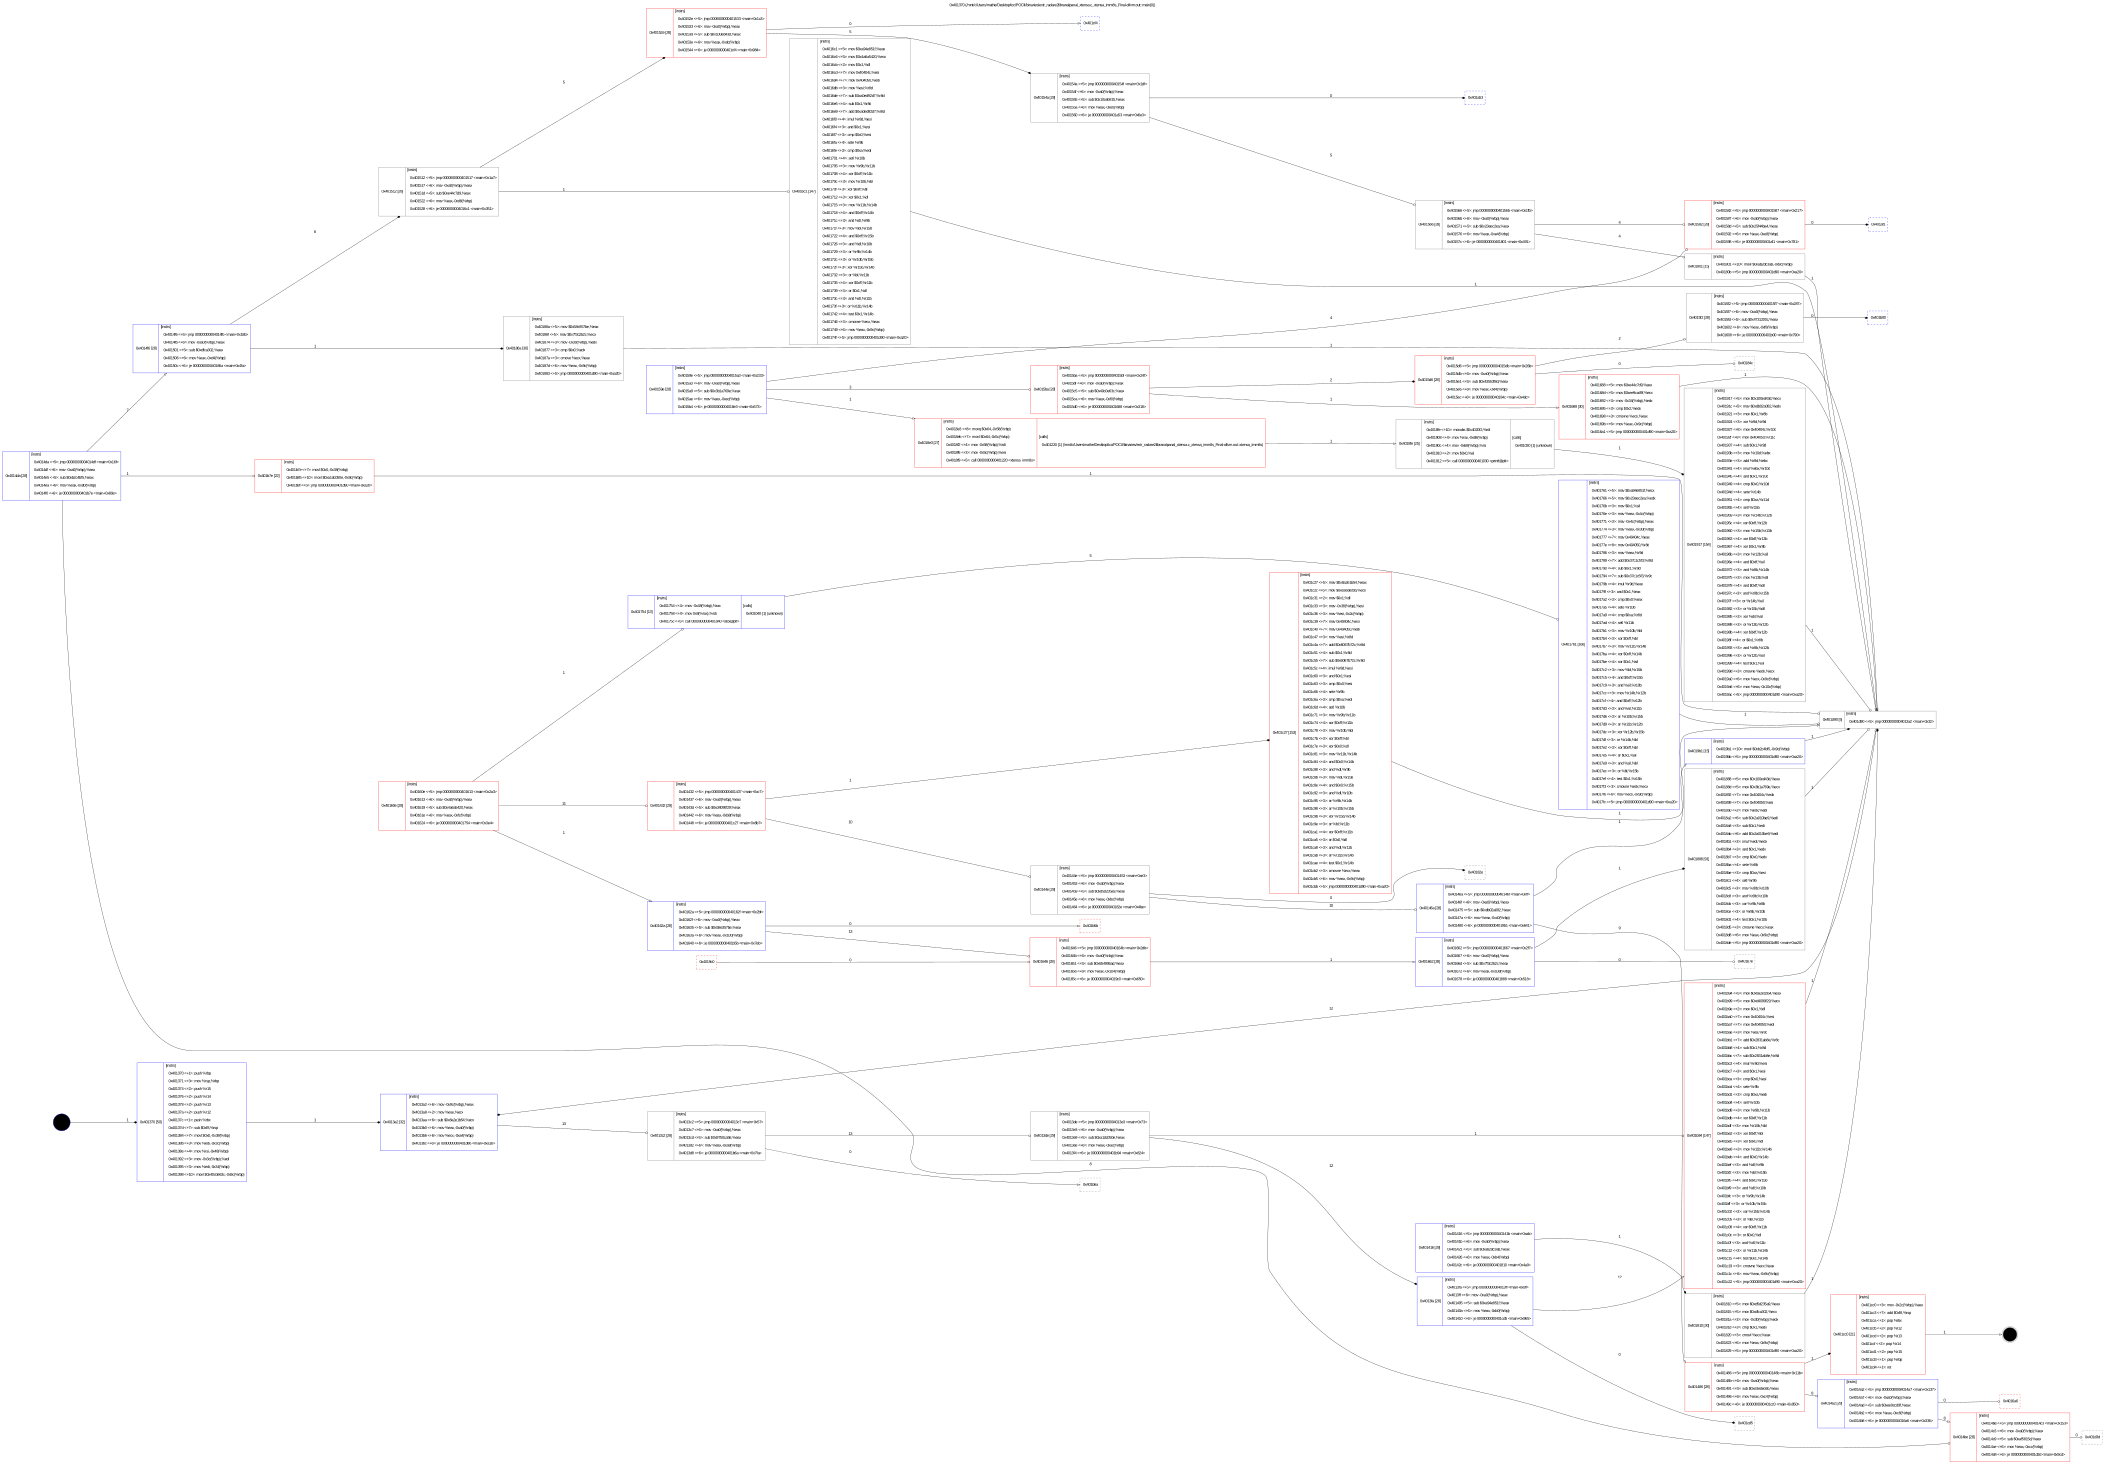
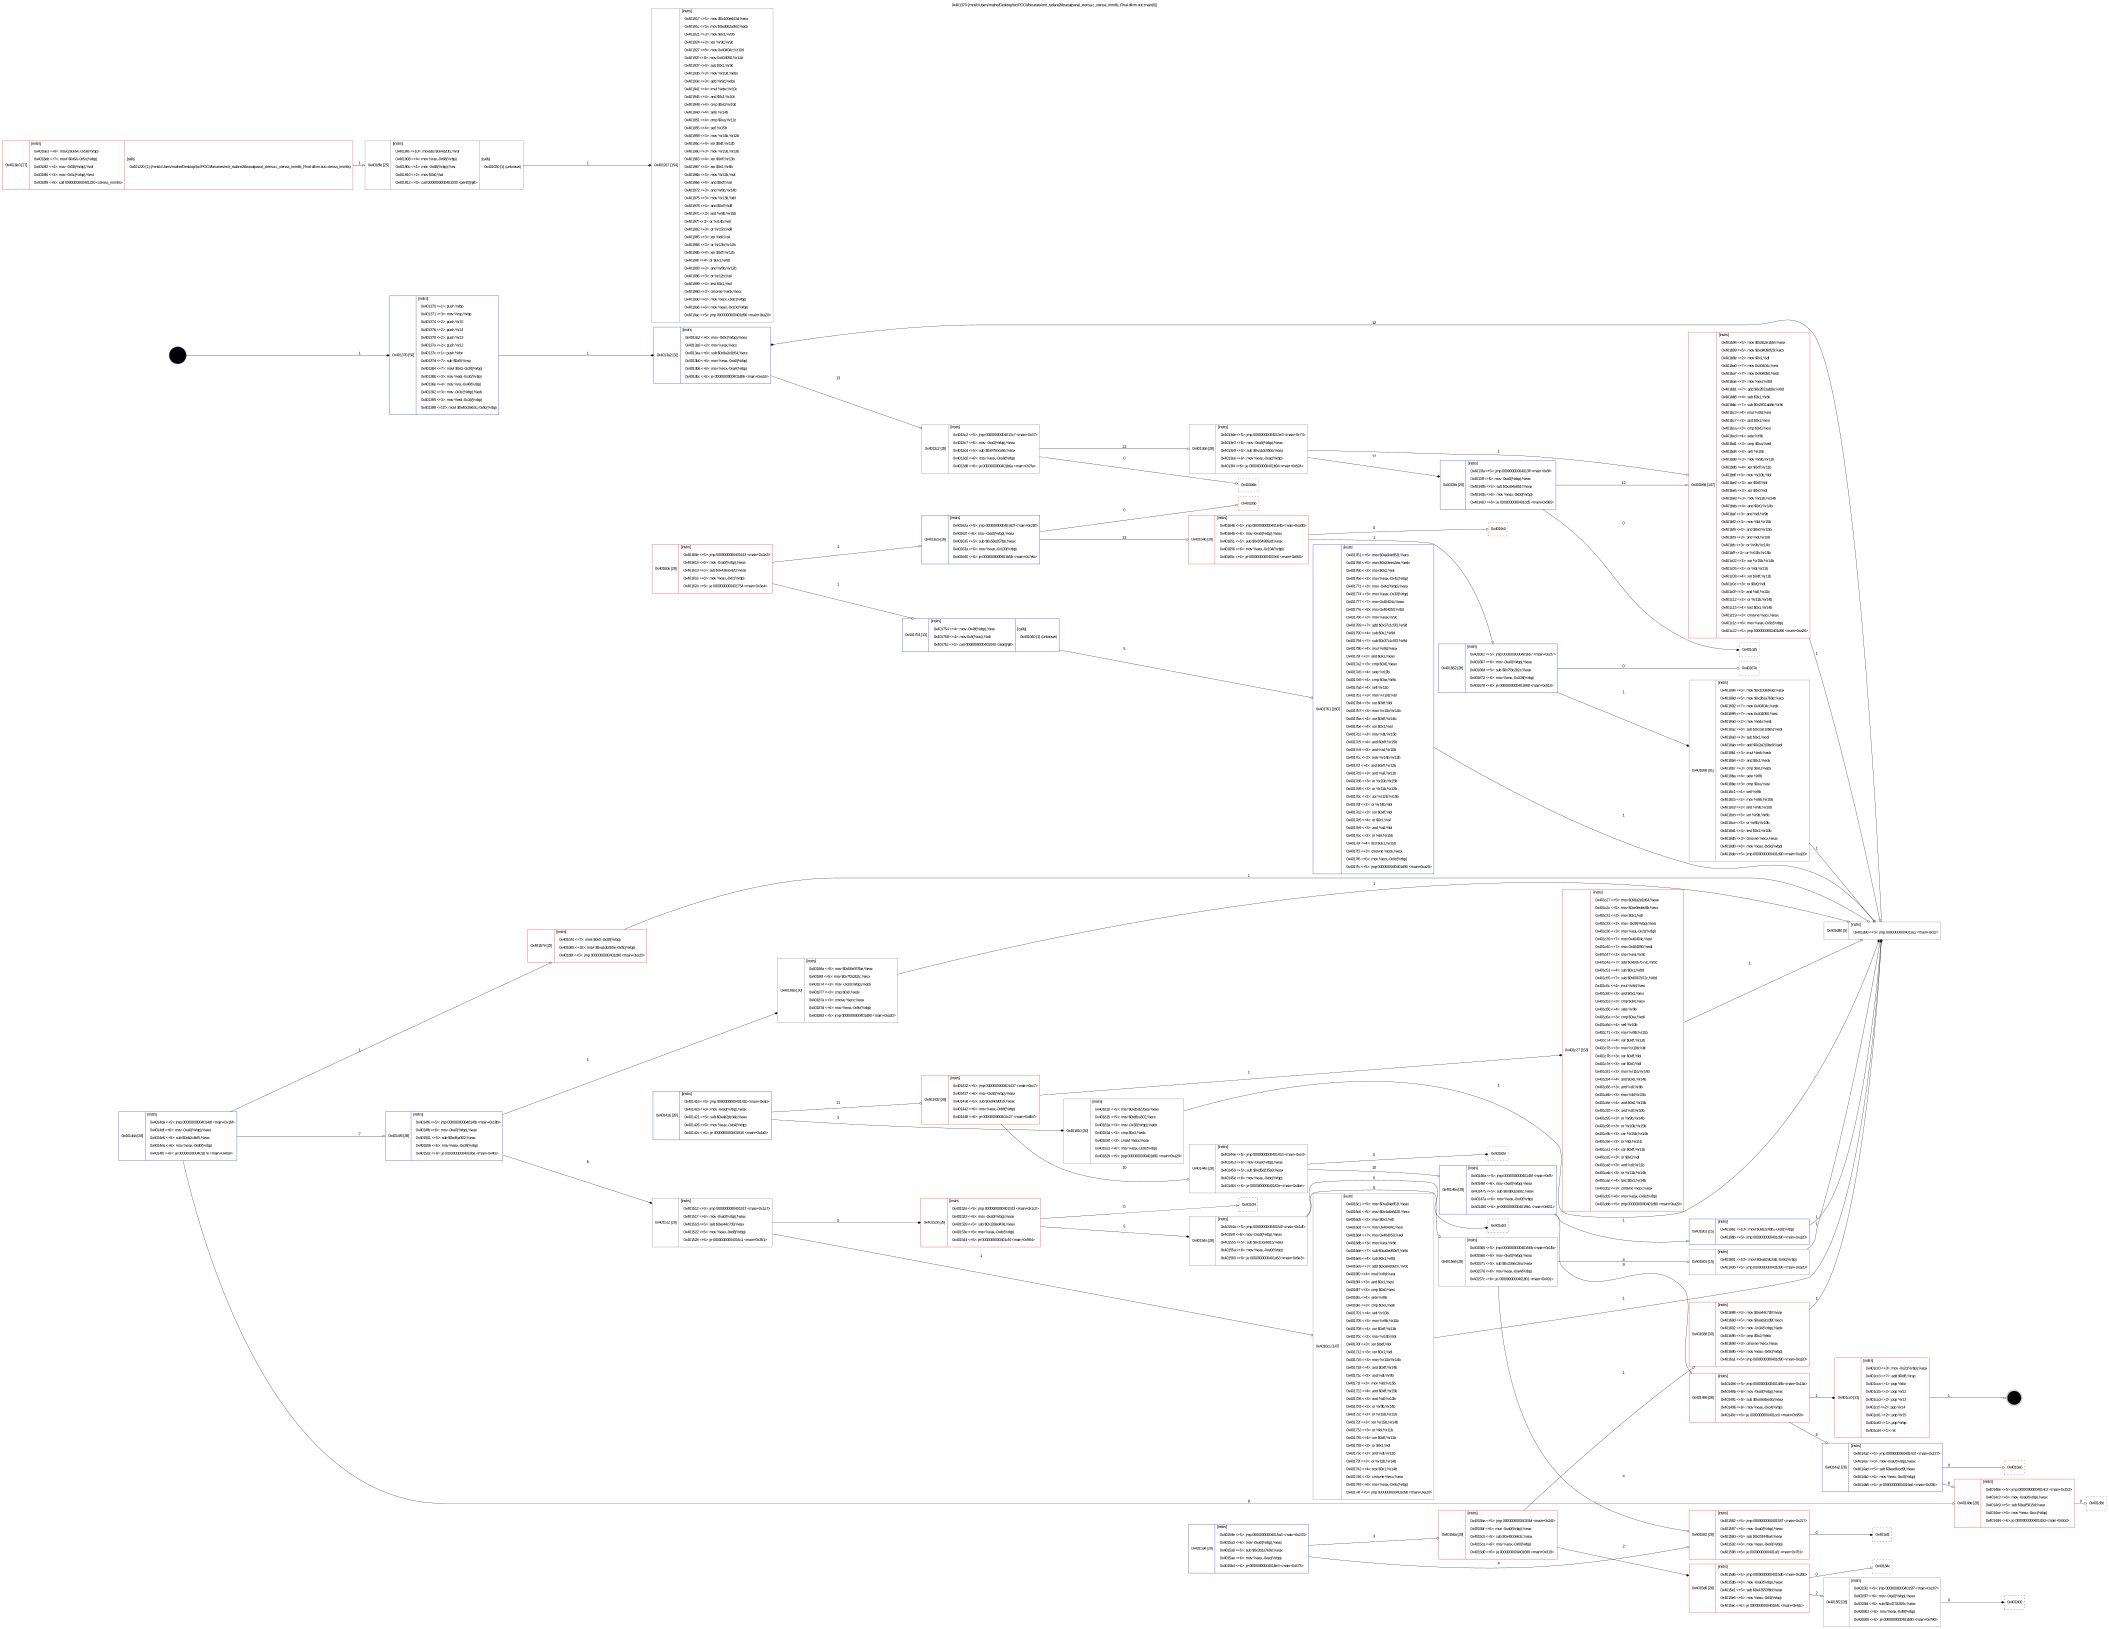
(840, 408) -> none
(1838, 667) -> none
(572, 806) -> (845, 1108)
(872, 962) -> (1397, 531)
